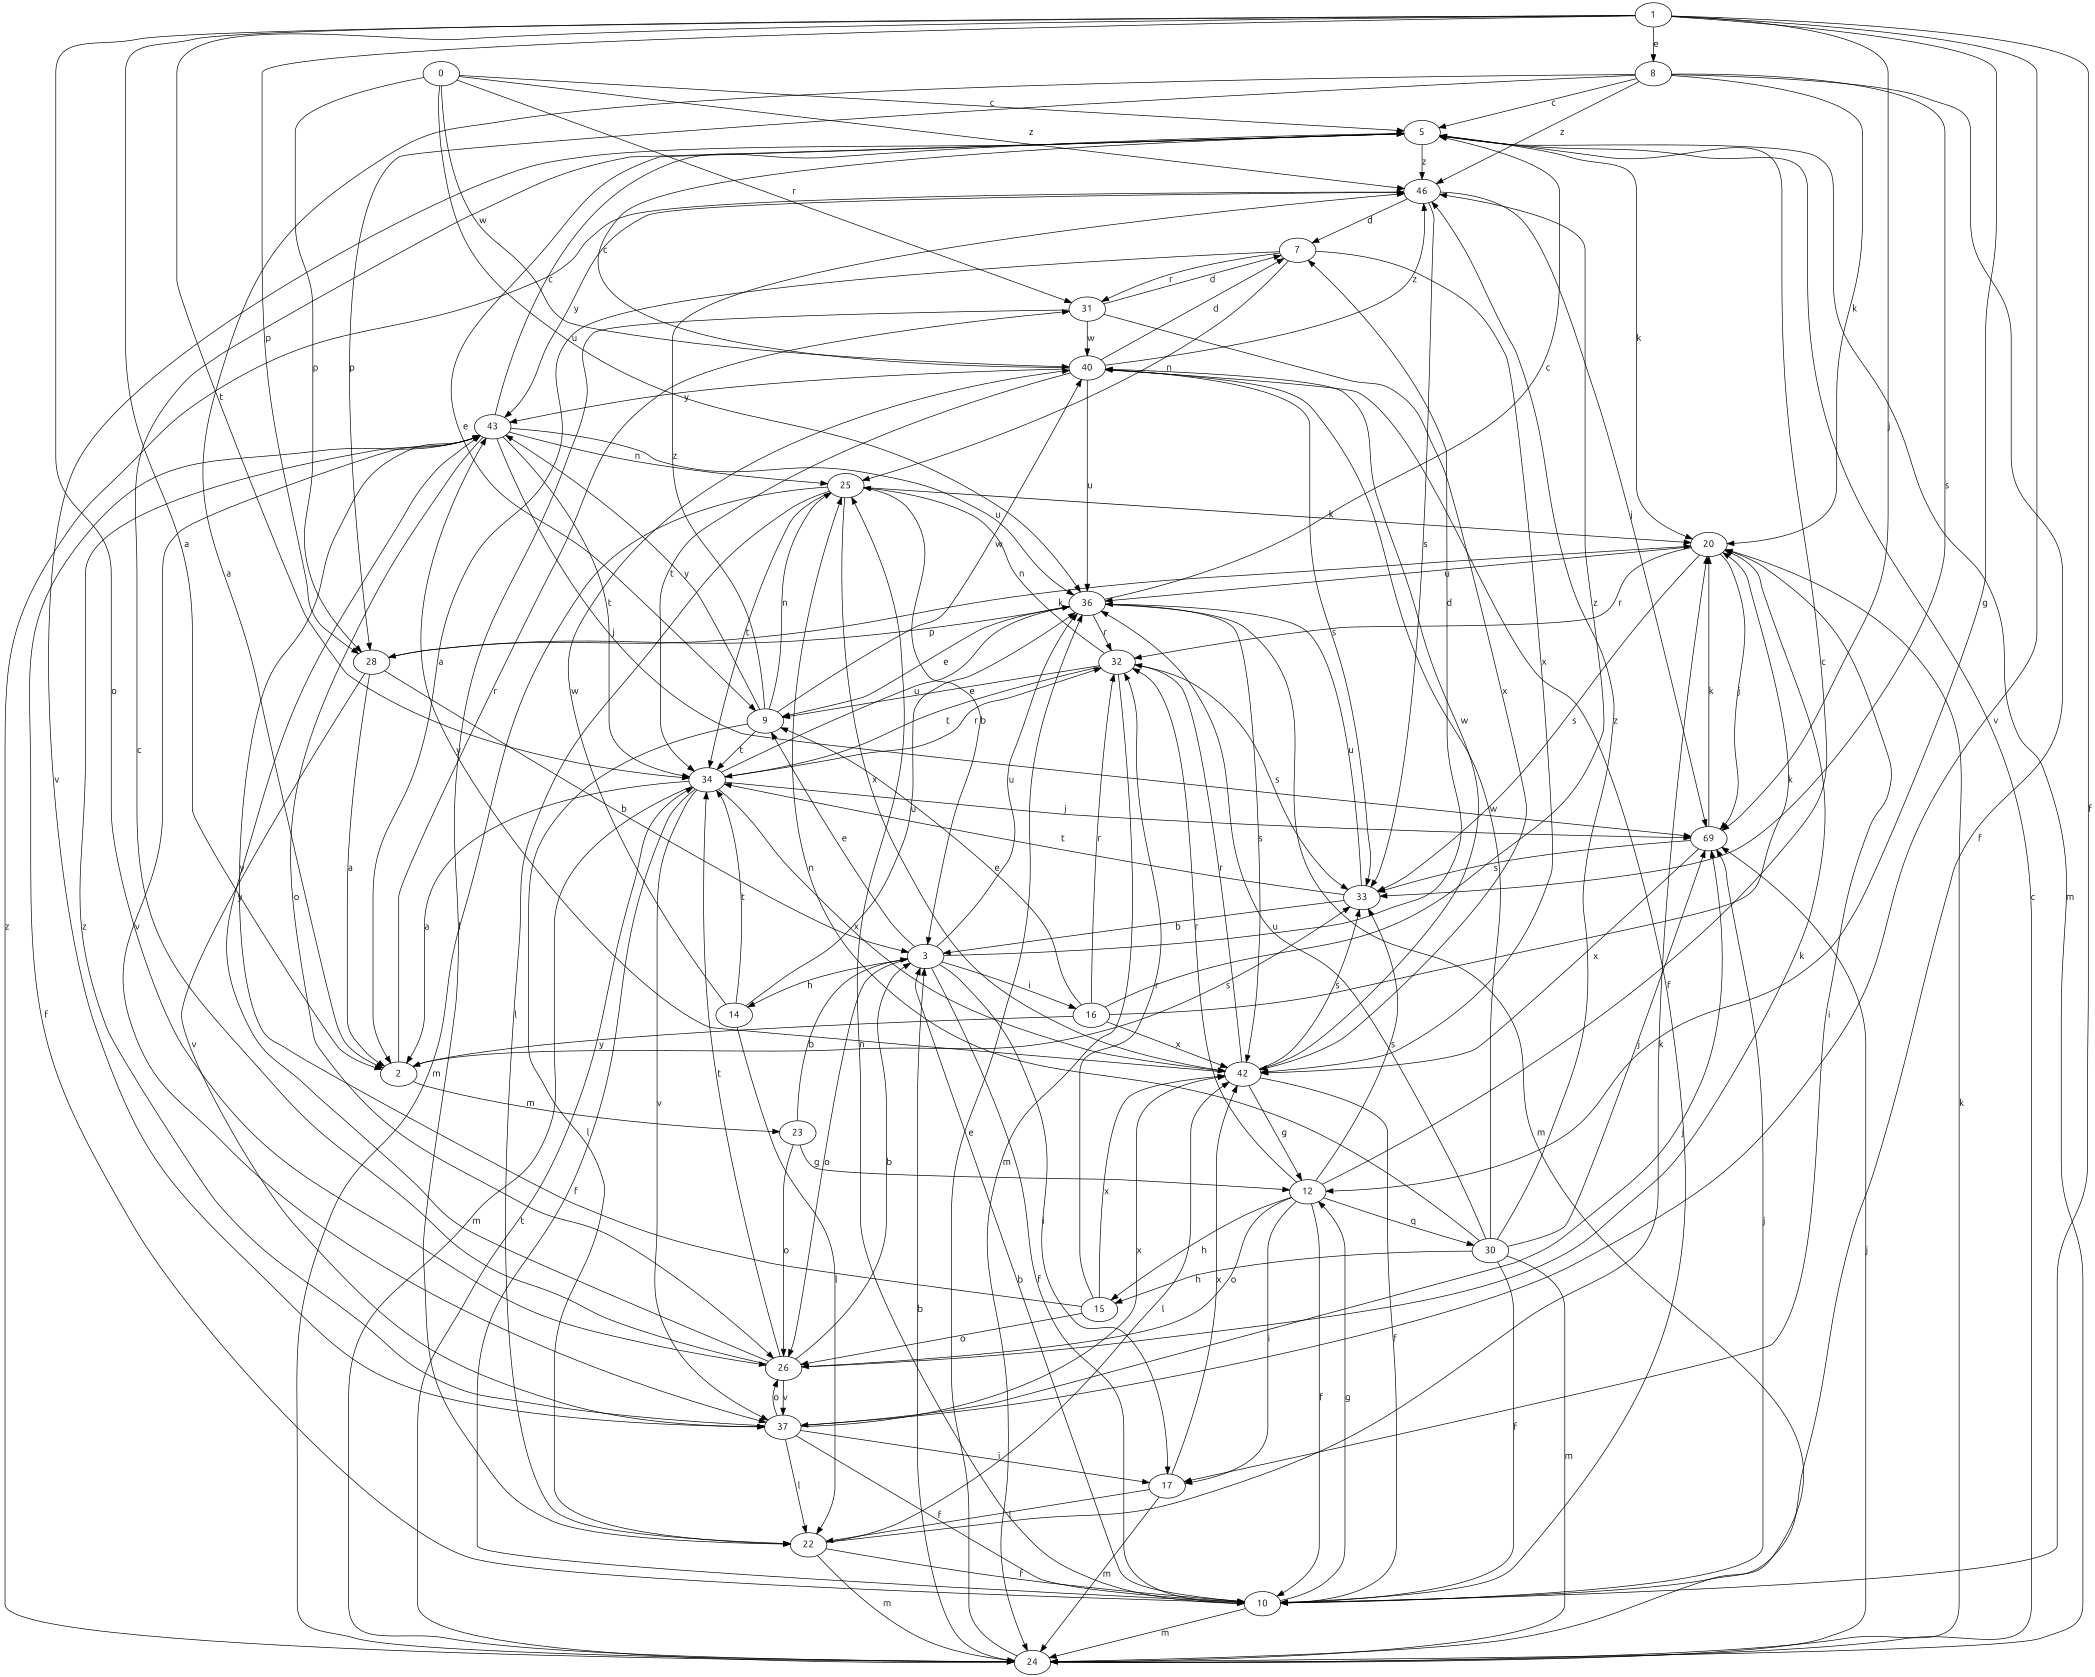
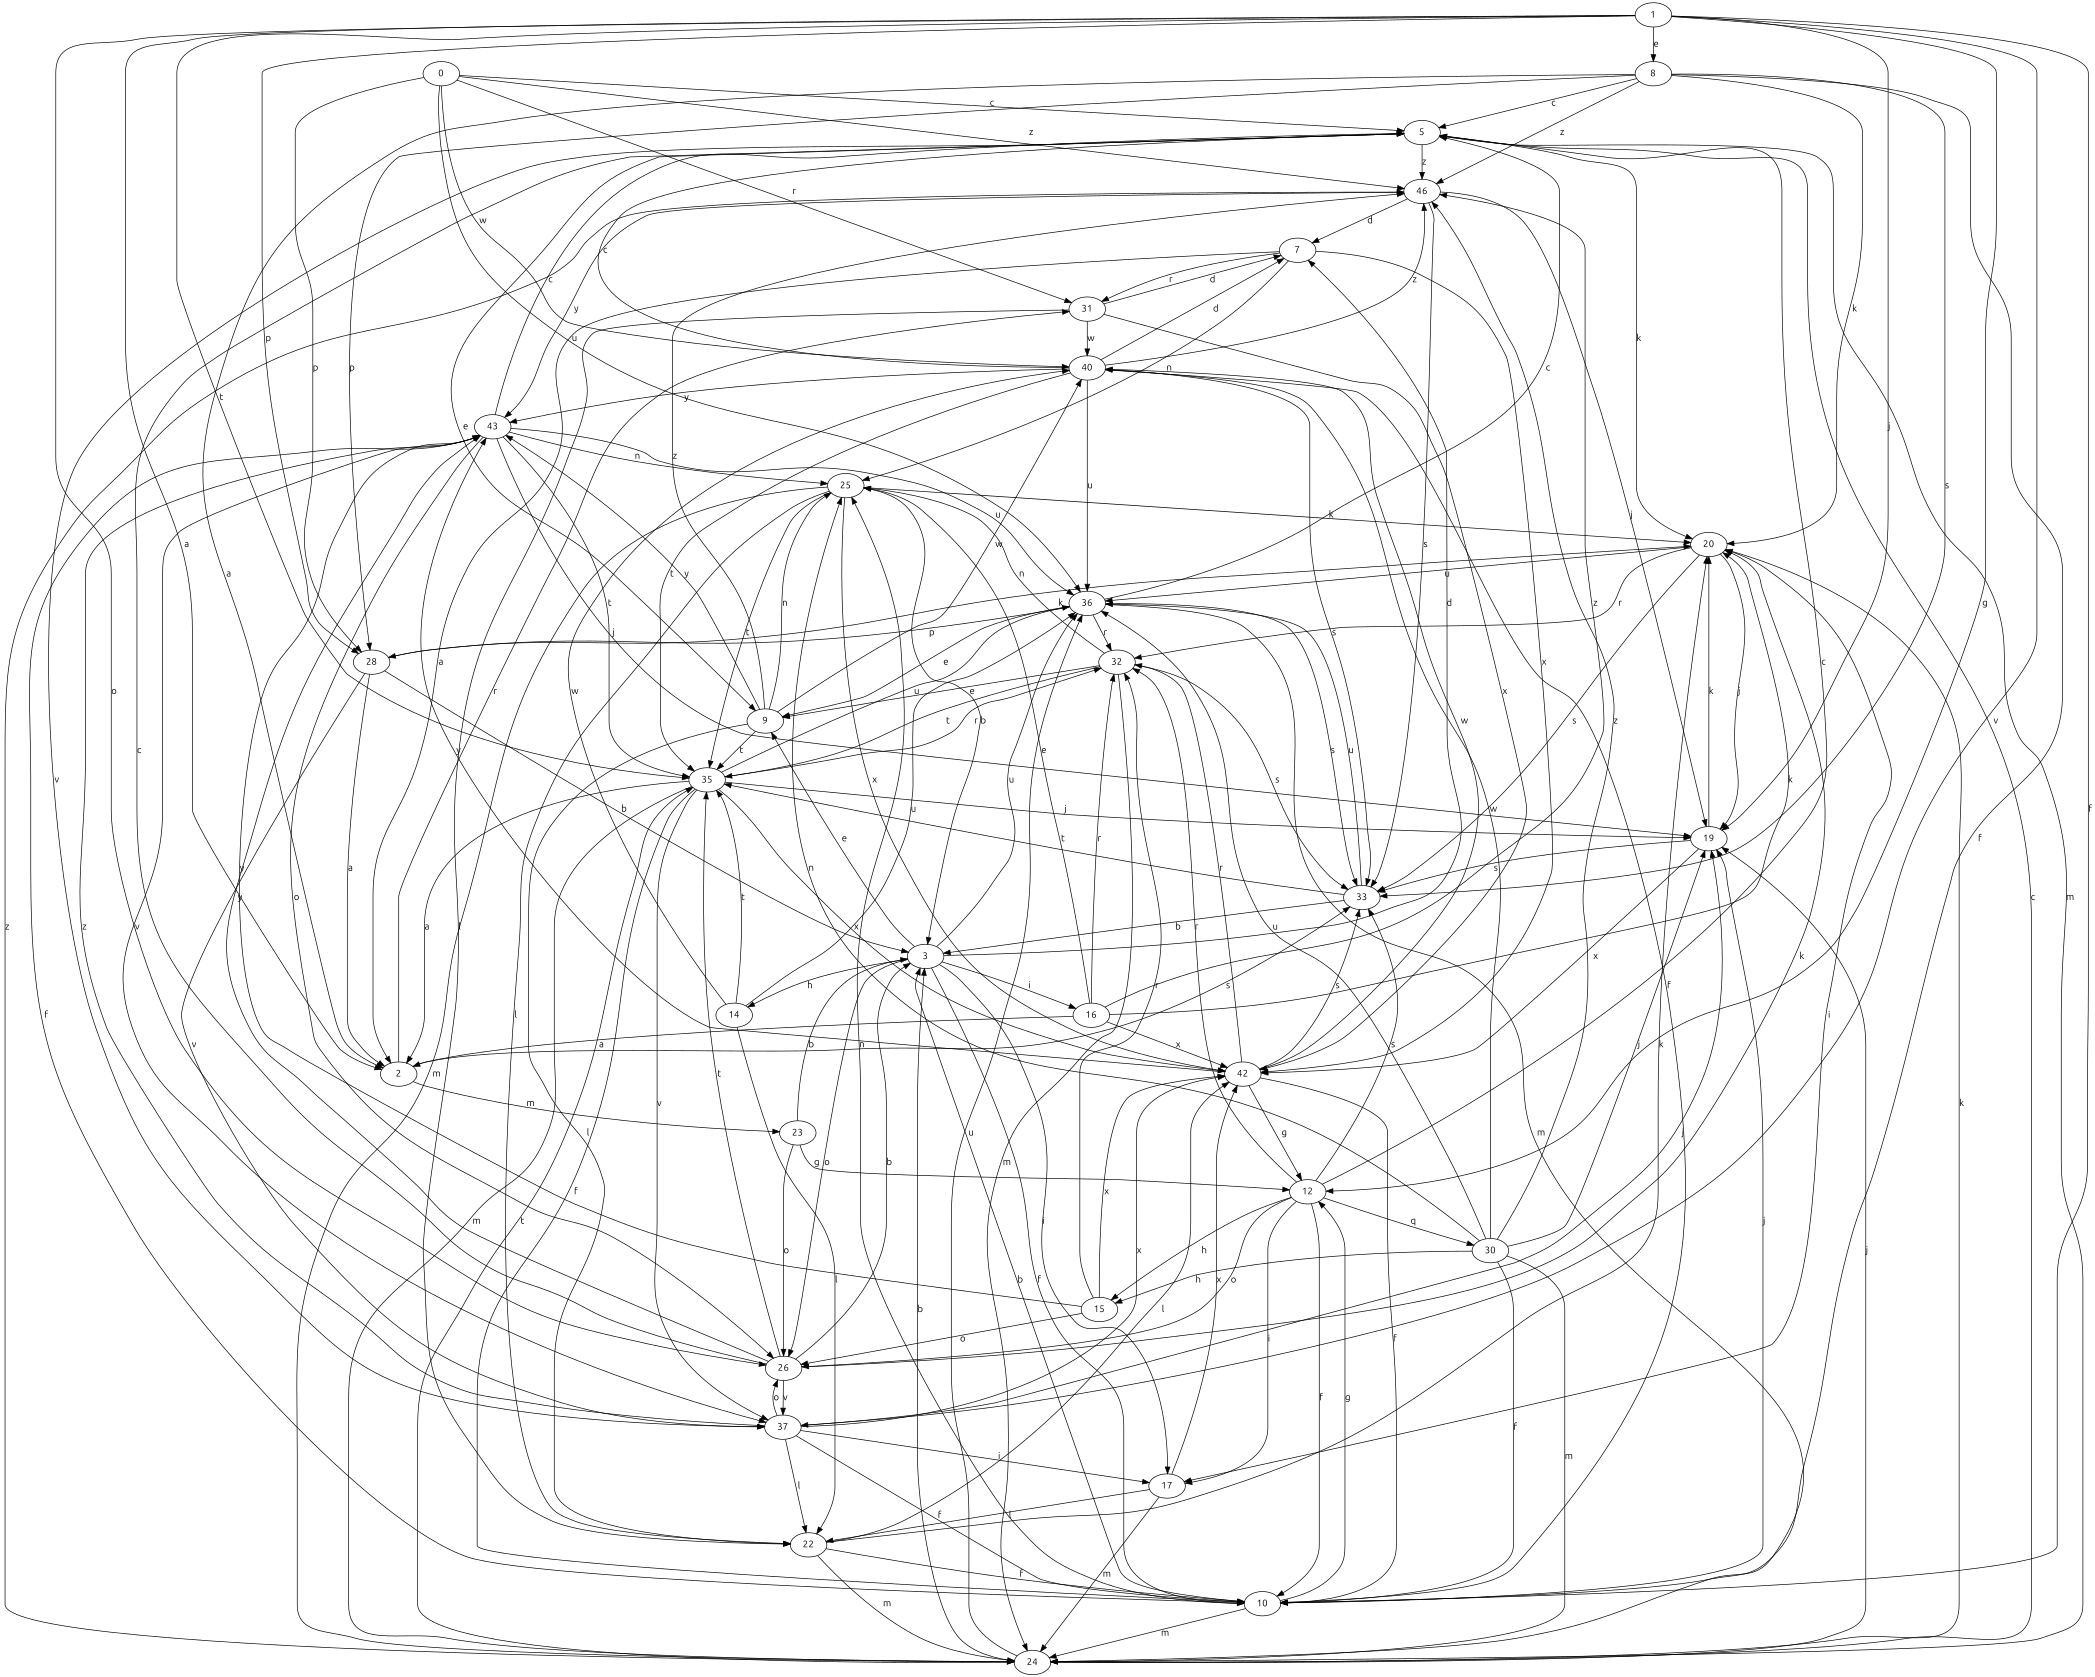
(1256, 775) -> (1308, 660)
(707, 780) -> (707, 780)
(1709, 839) -> (1709, 839)
(960, 843) -> (1034, 714)
(602, 1045) -> (602, 1045)
(971, 1133) -> (971, 1133)
